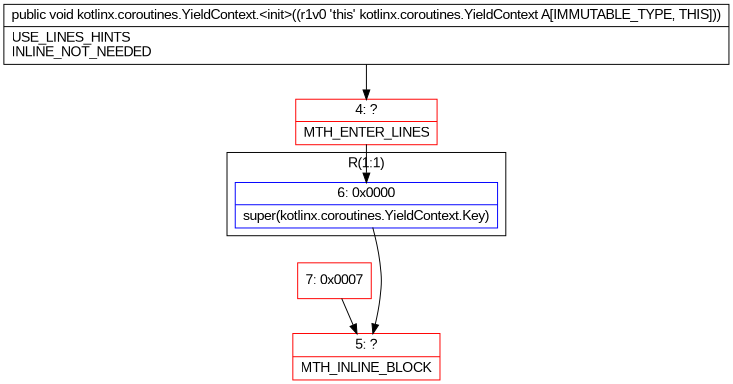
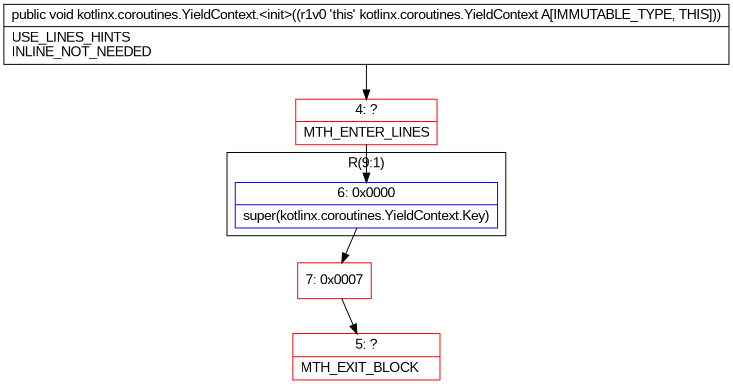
(366, 164) -> (366, 164)
(381, 276) -> (351, 242)
(366, 368) -> (360, 368)
